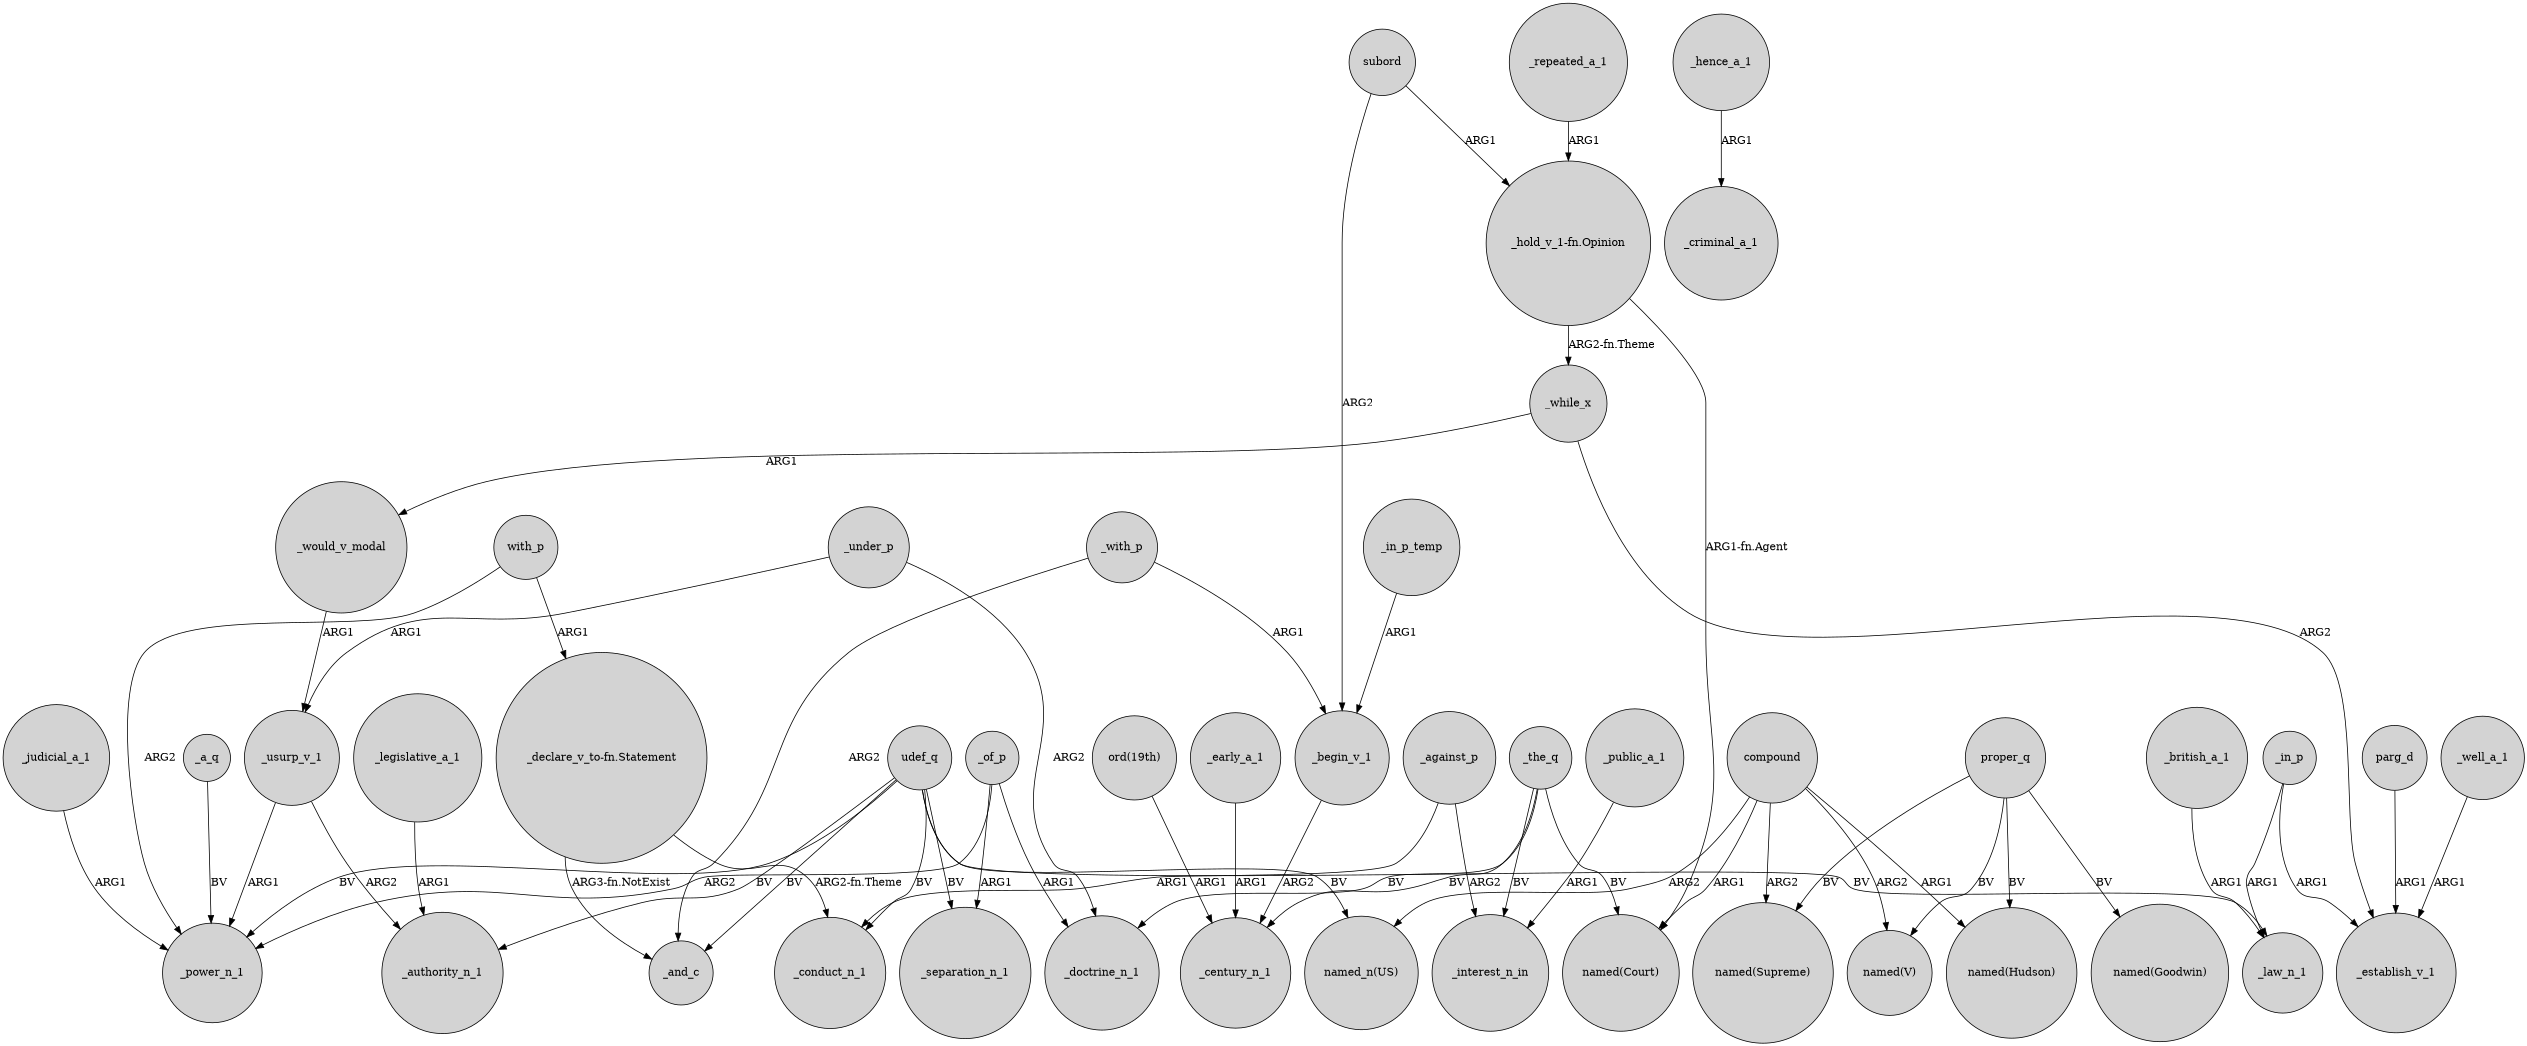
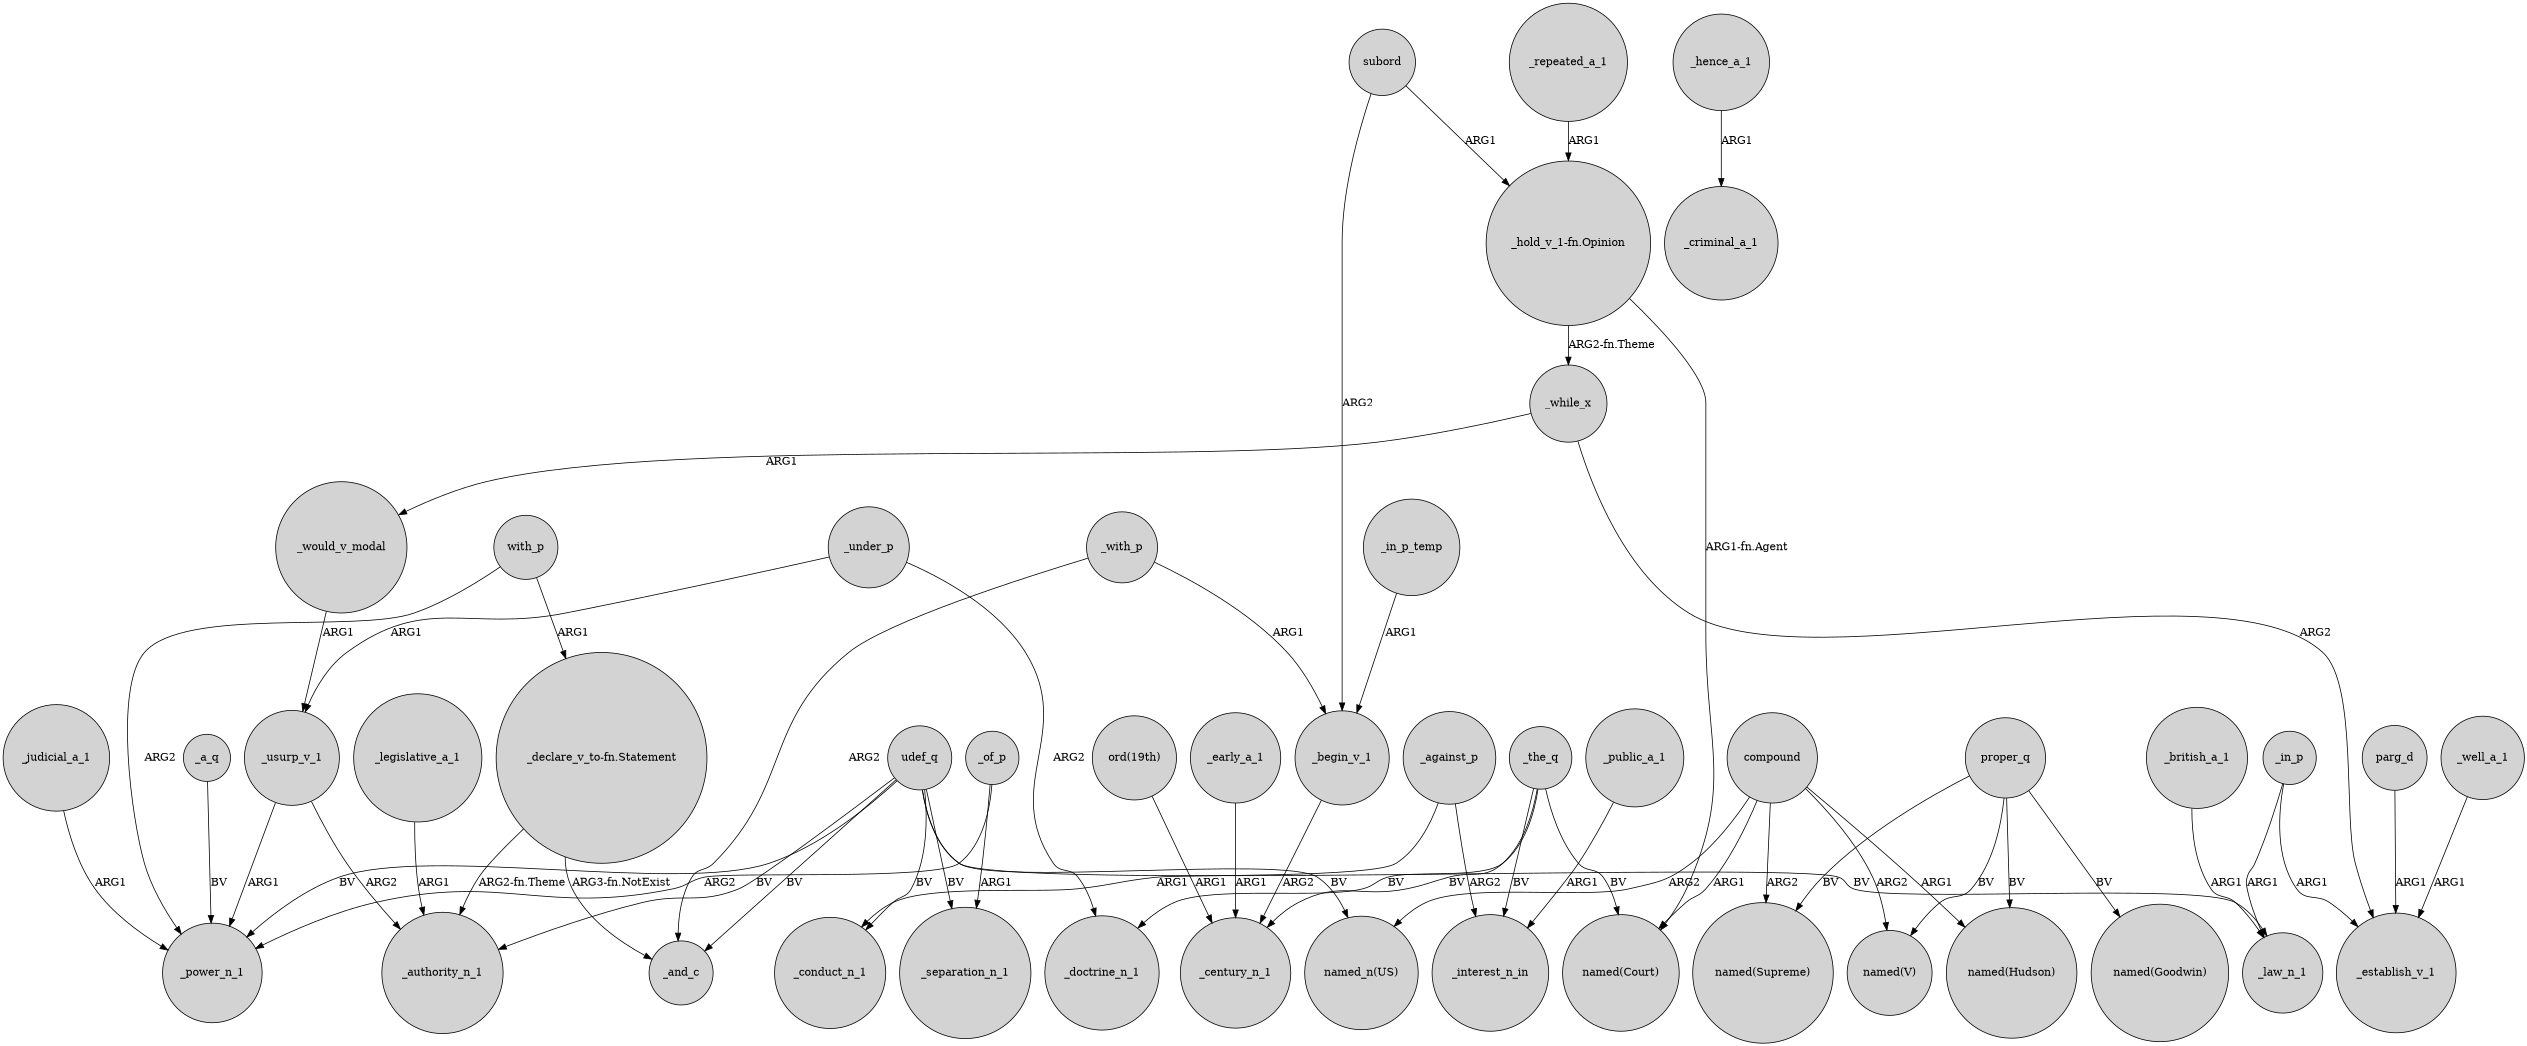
(1025, 855) -> none
(784, 866) -> (492, 861)
